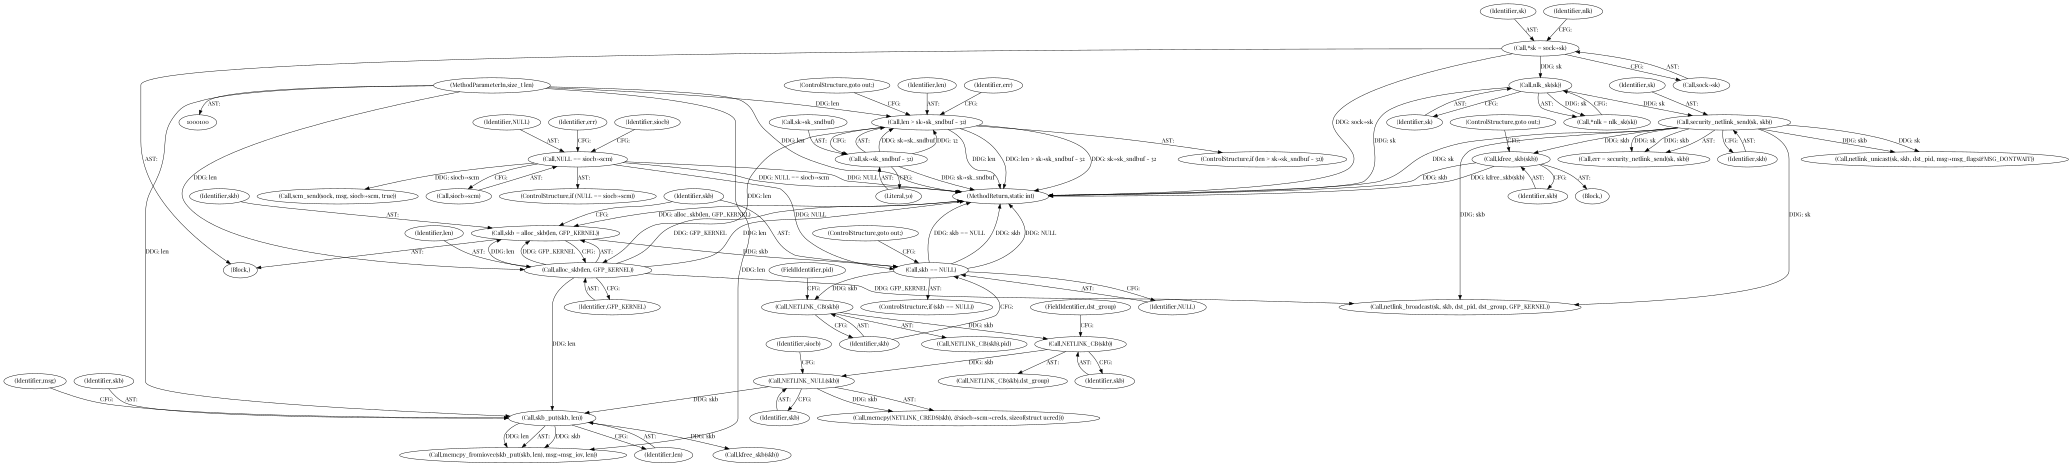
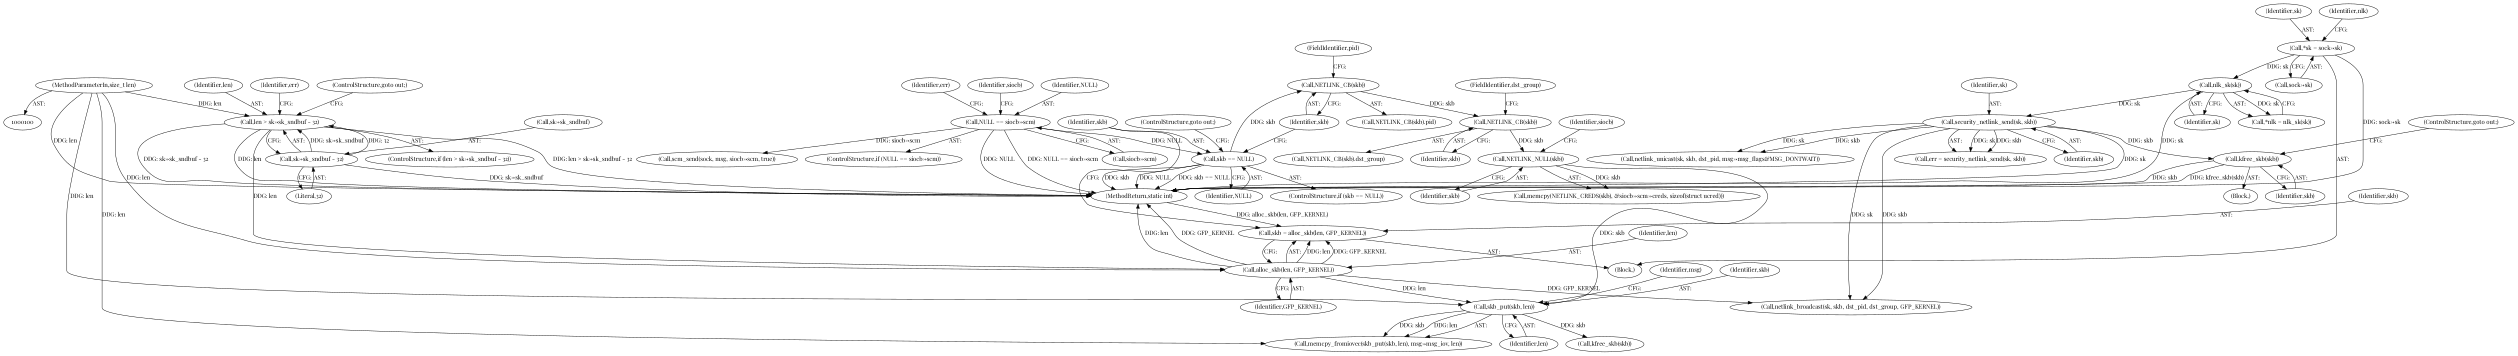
(899, 196) -> (309, 196)
(735, 254) -> none
